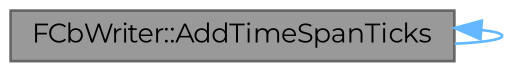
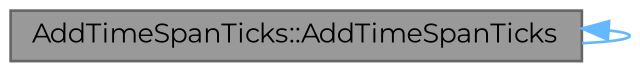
(232, 36) -> (296, 36)
